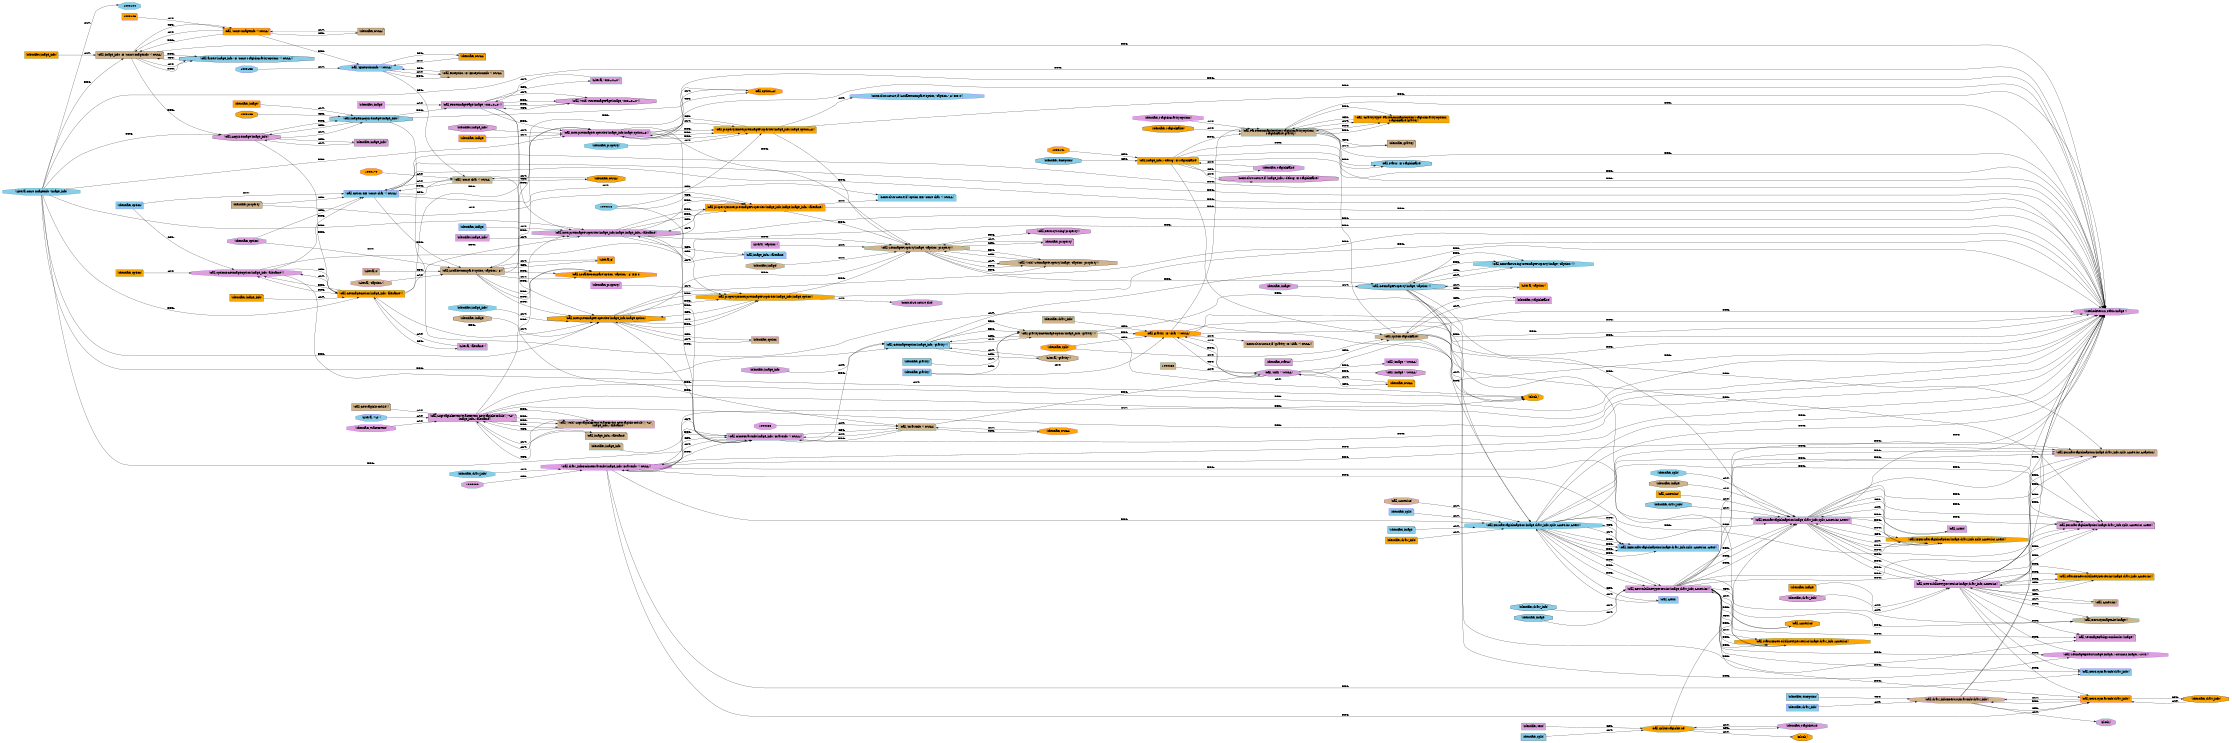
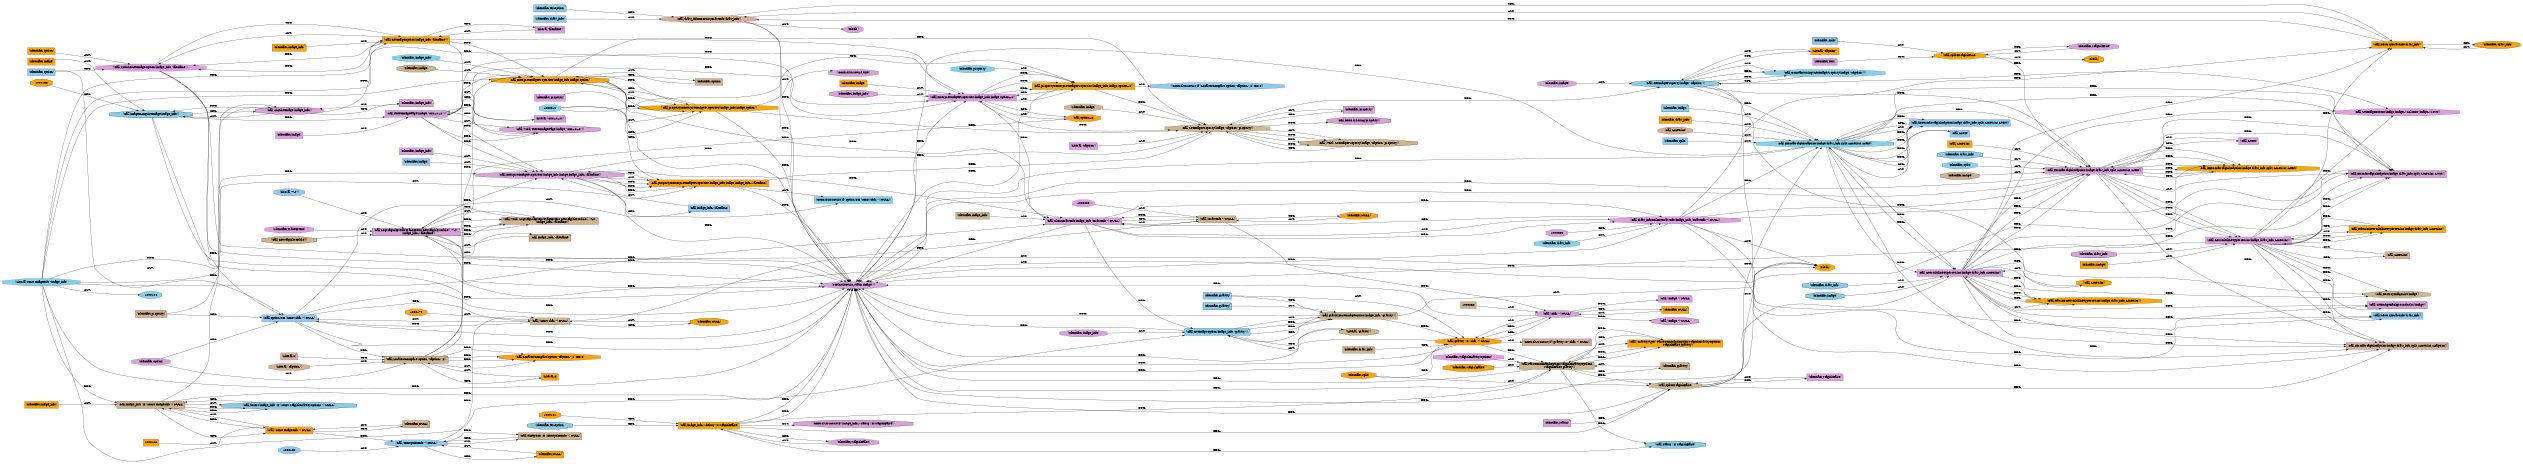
(1431, 87) -> (914, 174)
(421, 91) -> (468, 401)
(371, 407) -> (289, 240)
